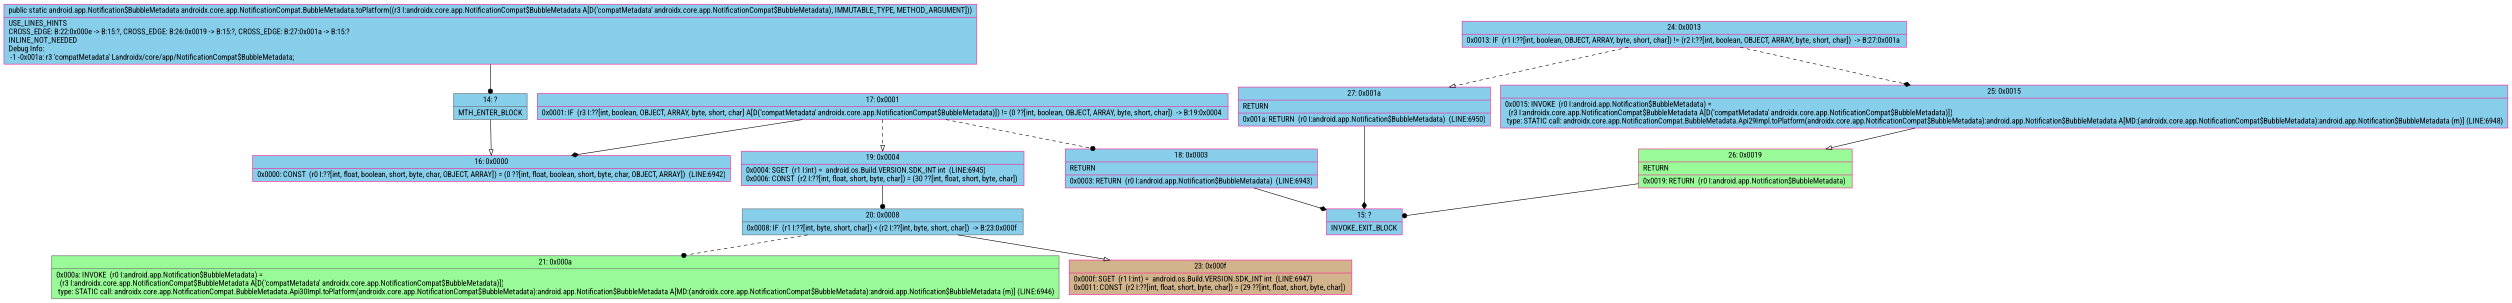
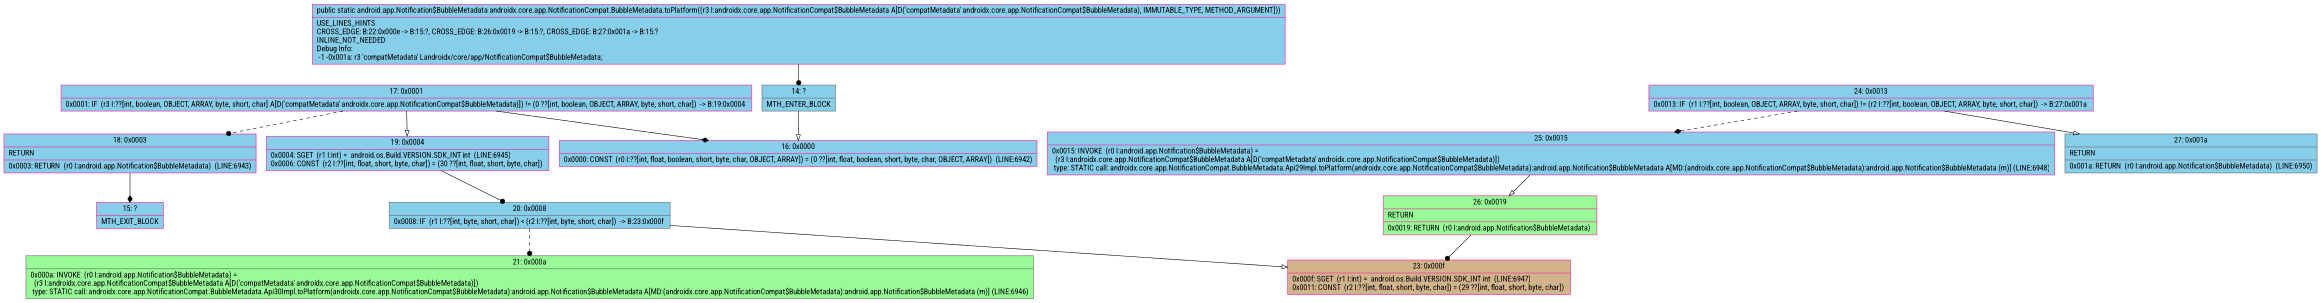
(1542, 67) -> (2009, 122)
(1364, 107) -> (2191, 153)
(883, 132) -> (407, 121)
(1364, 164) -> none
(1523, 200) -> (1460, 246)
(1364, 228) -> (130, 222)
